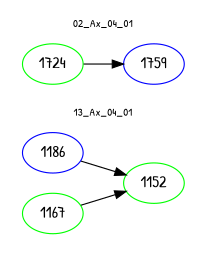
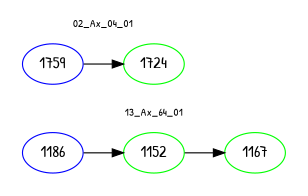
(98, 64) -> (98, 64)
(103, 113) -> (154, 113)
(98, 200) -> (199, 153)
